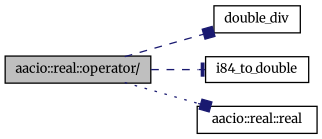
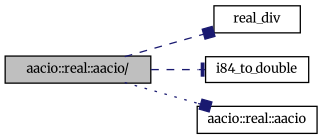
(257, 19) -> (257, 19)
(78, 70) -> (78, 70)
(257, 120) -> (257, 120)
